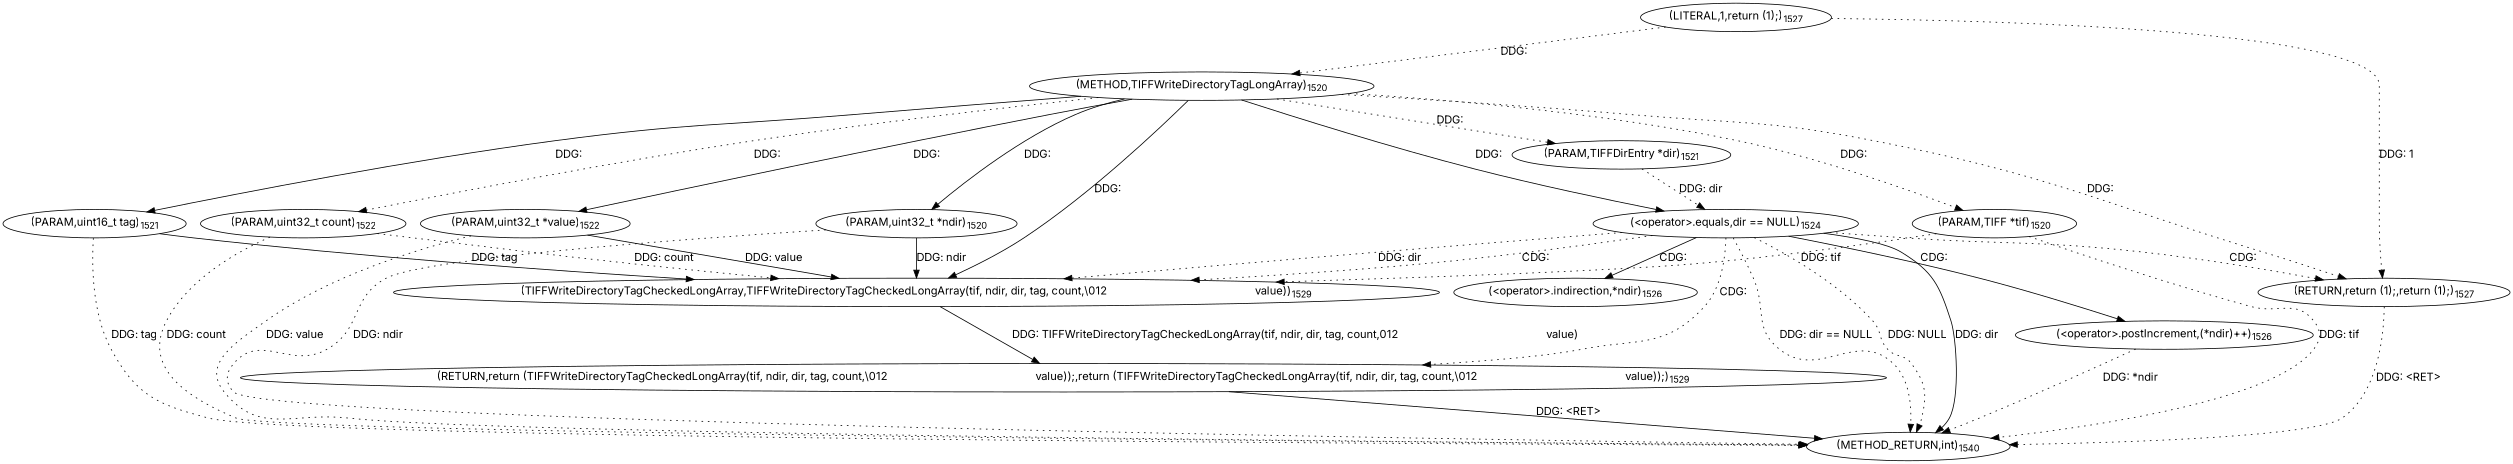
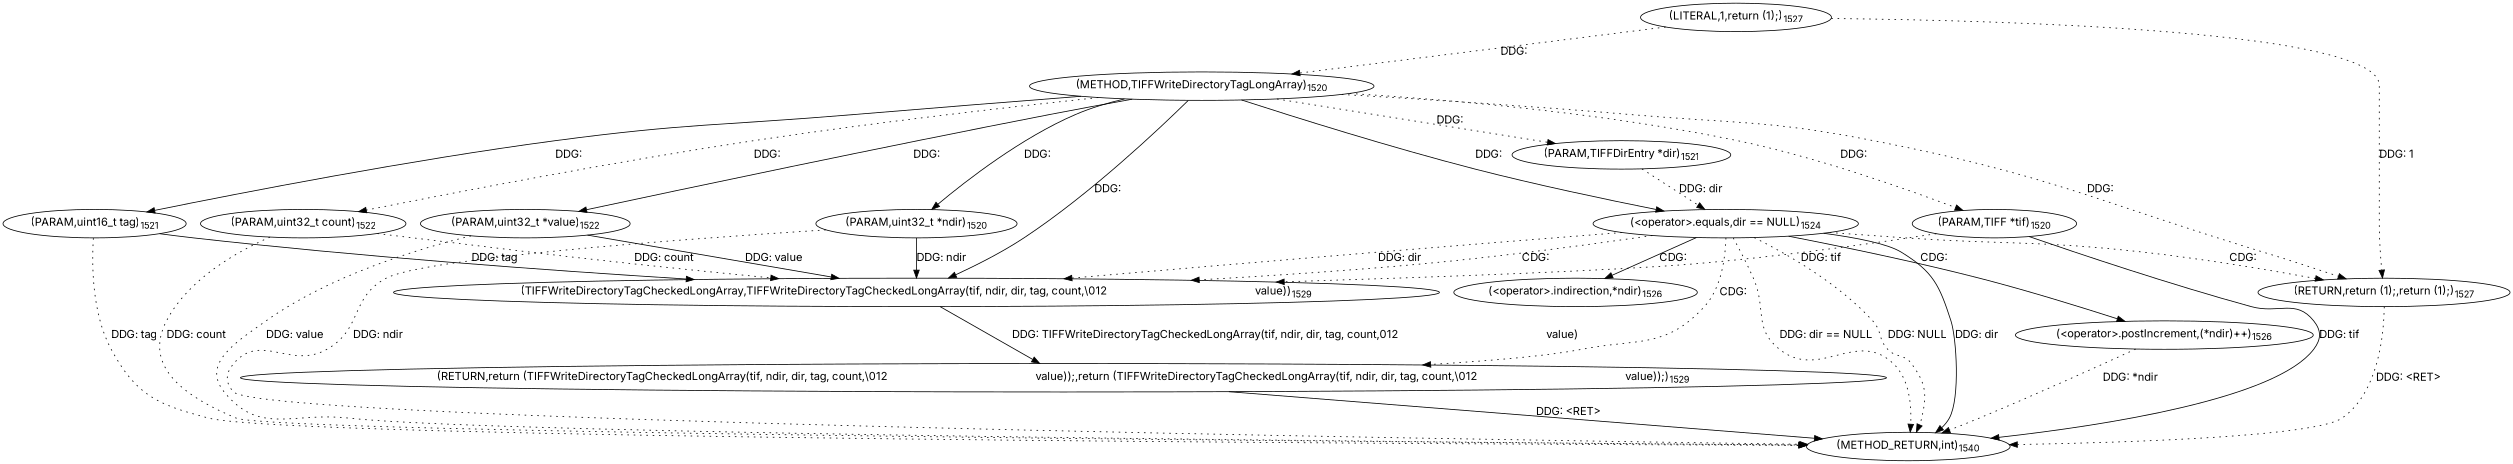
(2314, 349) -> (2314, 349)
